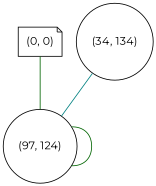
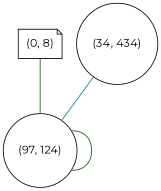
(40, 42) -> (40, 44)
(115, 42) -> (117, 44)
